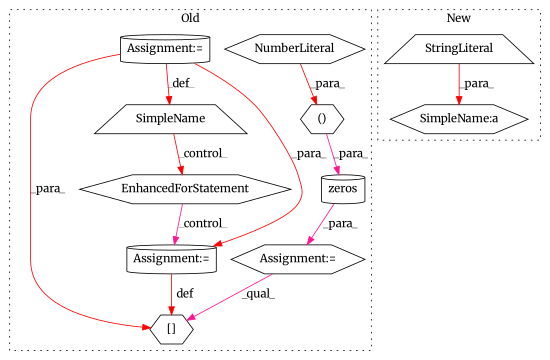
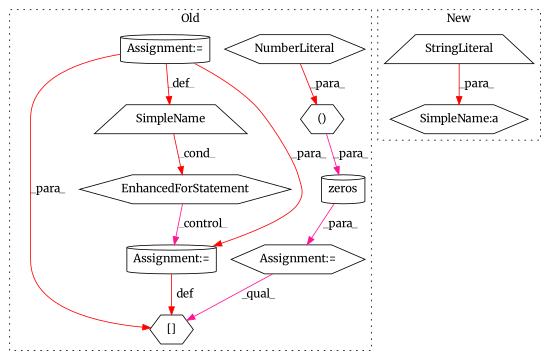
(203, 154) -> (197, 154)
